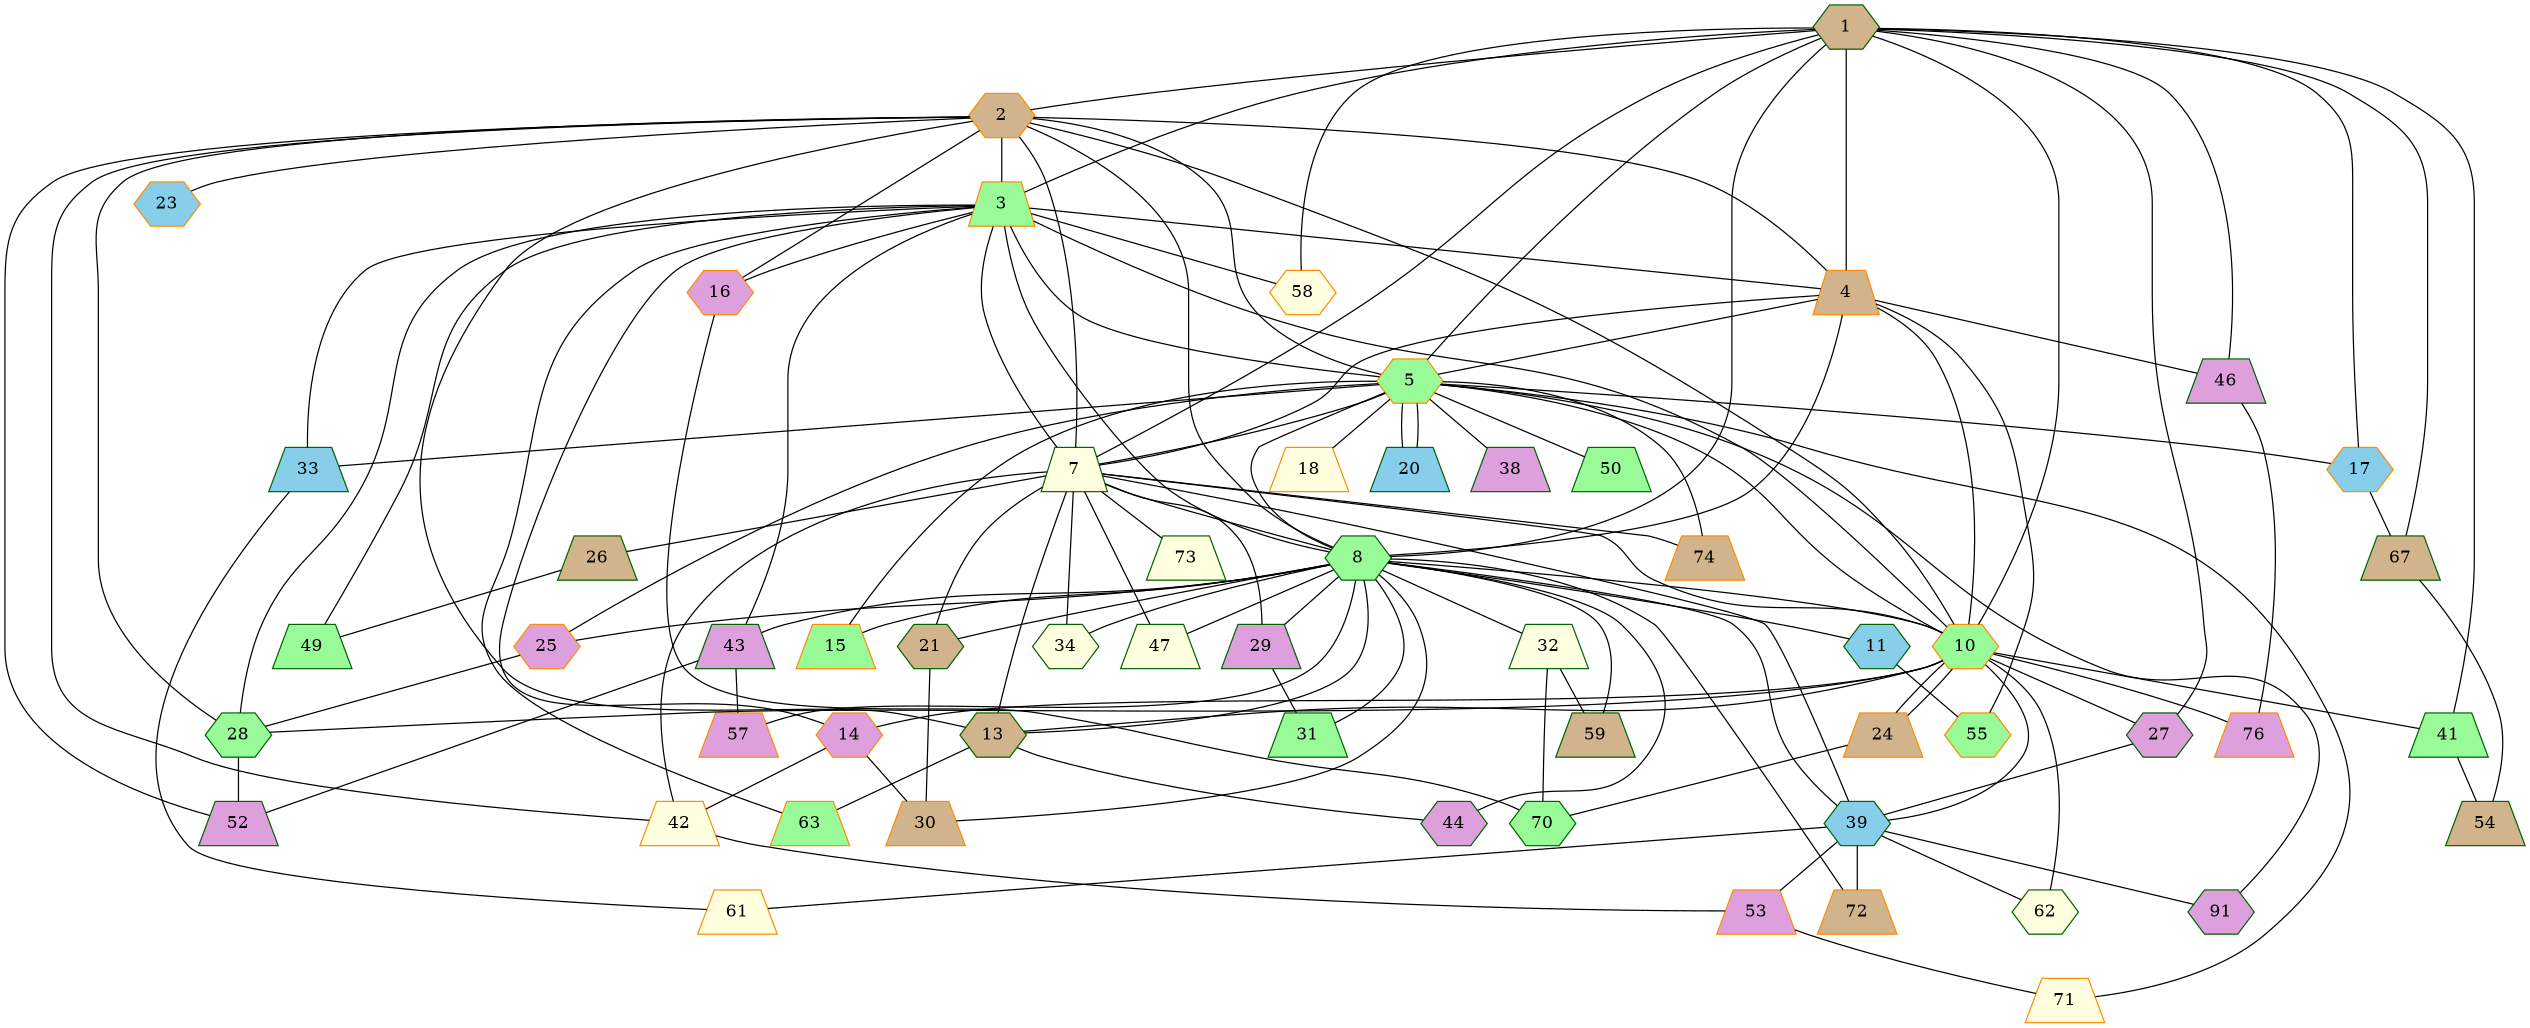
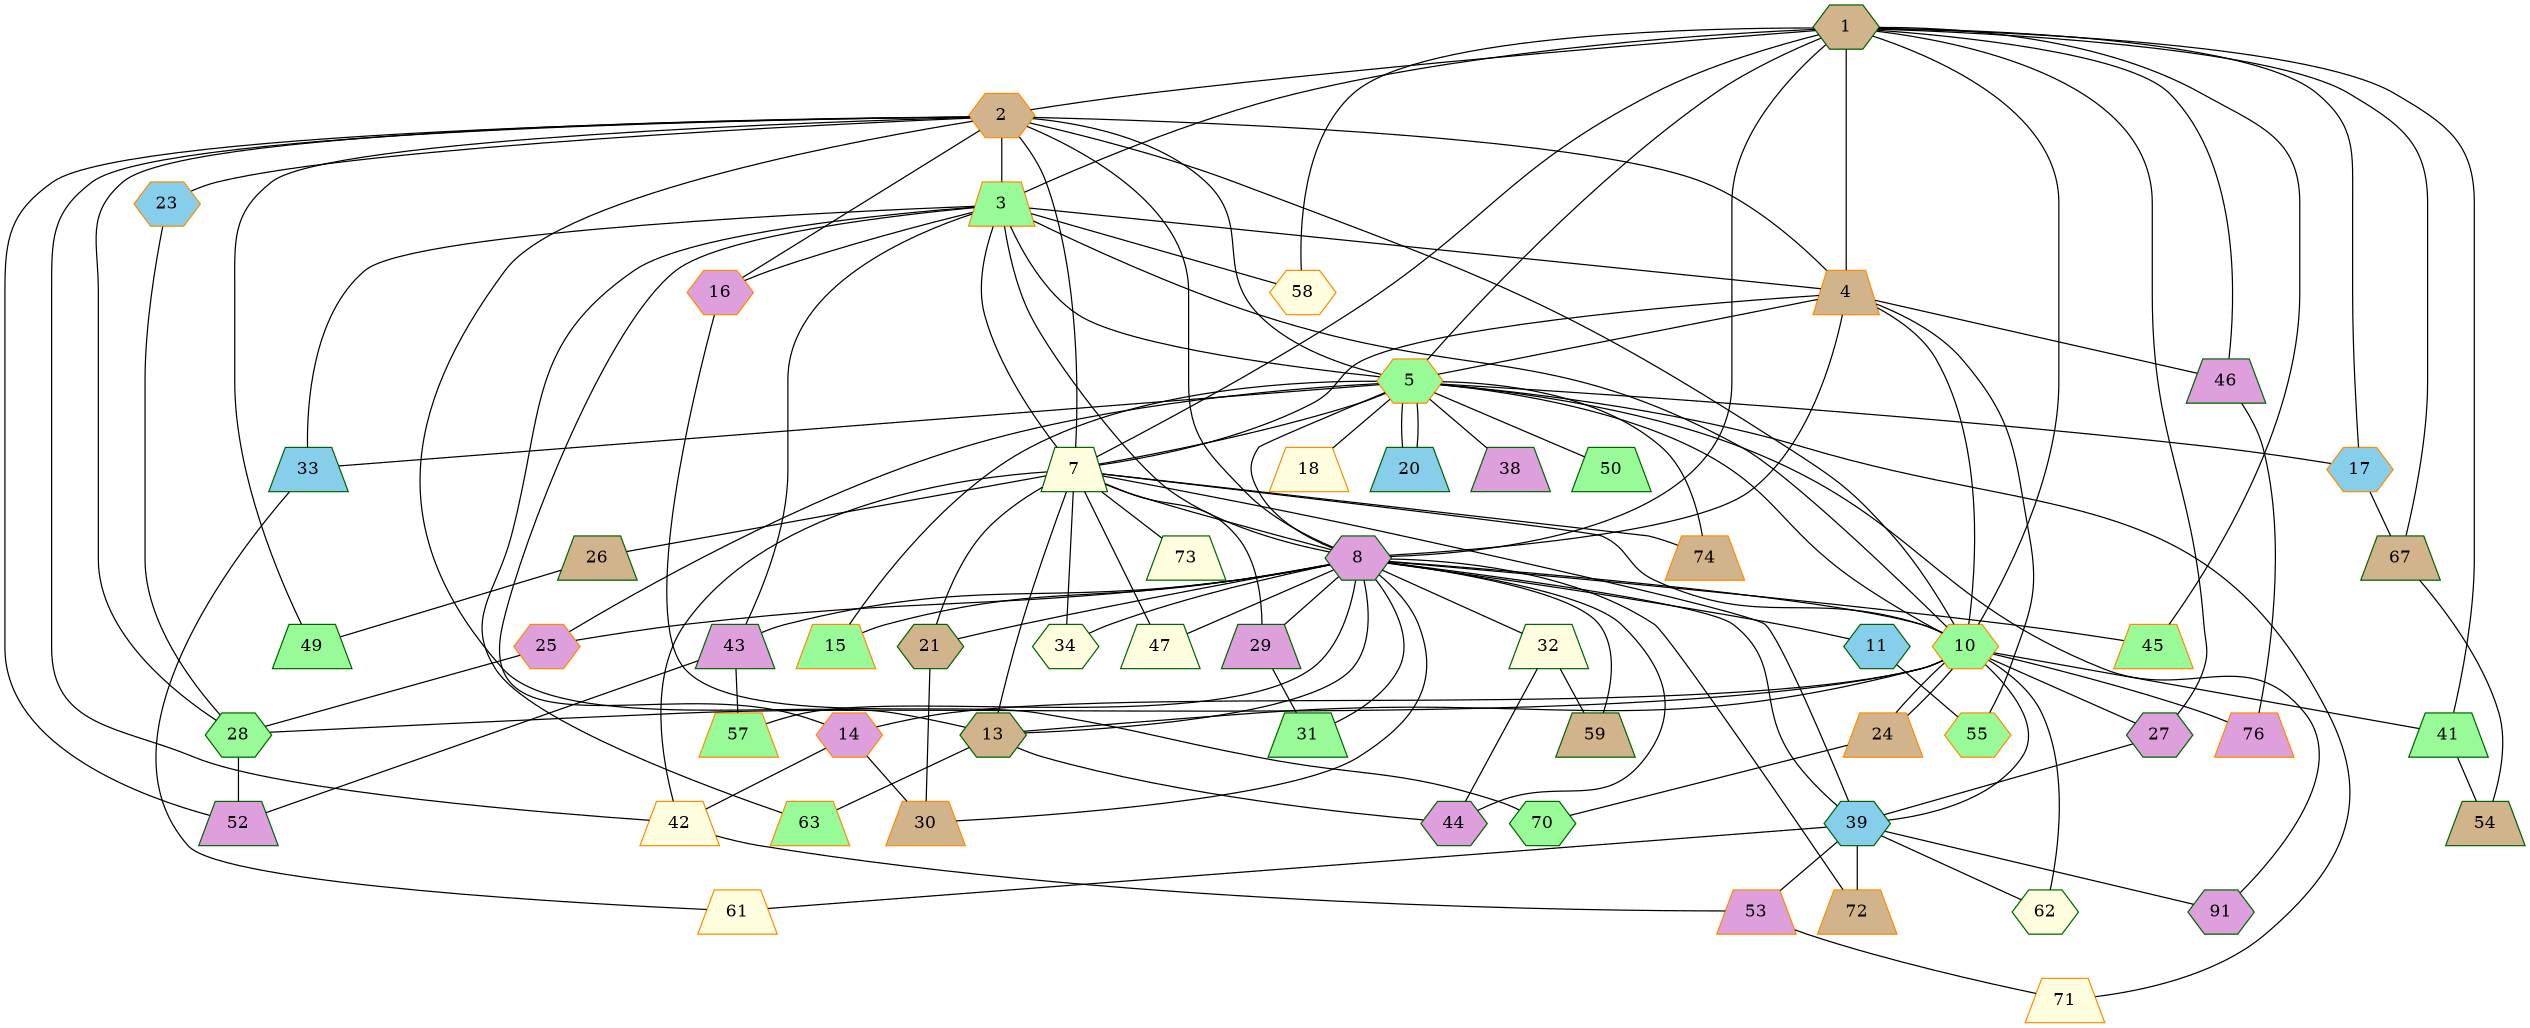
(539, 254) -> (274, 181)
(467, 266) -> (145, 480)
(1358, 558) -> (1358, 558)
none -> (2154, 647)
(739, 735) -> (739, 735)
(1544, 735) -> (1501, 735)
